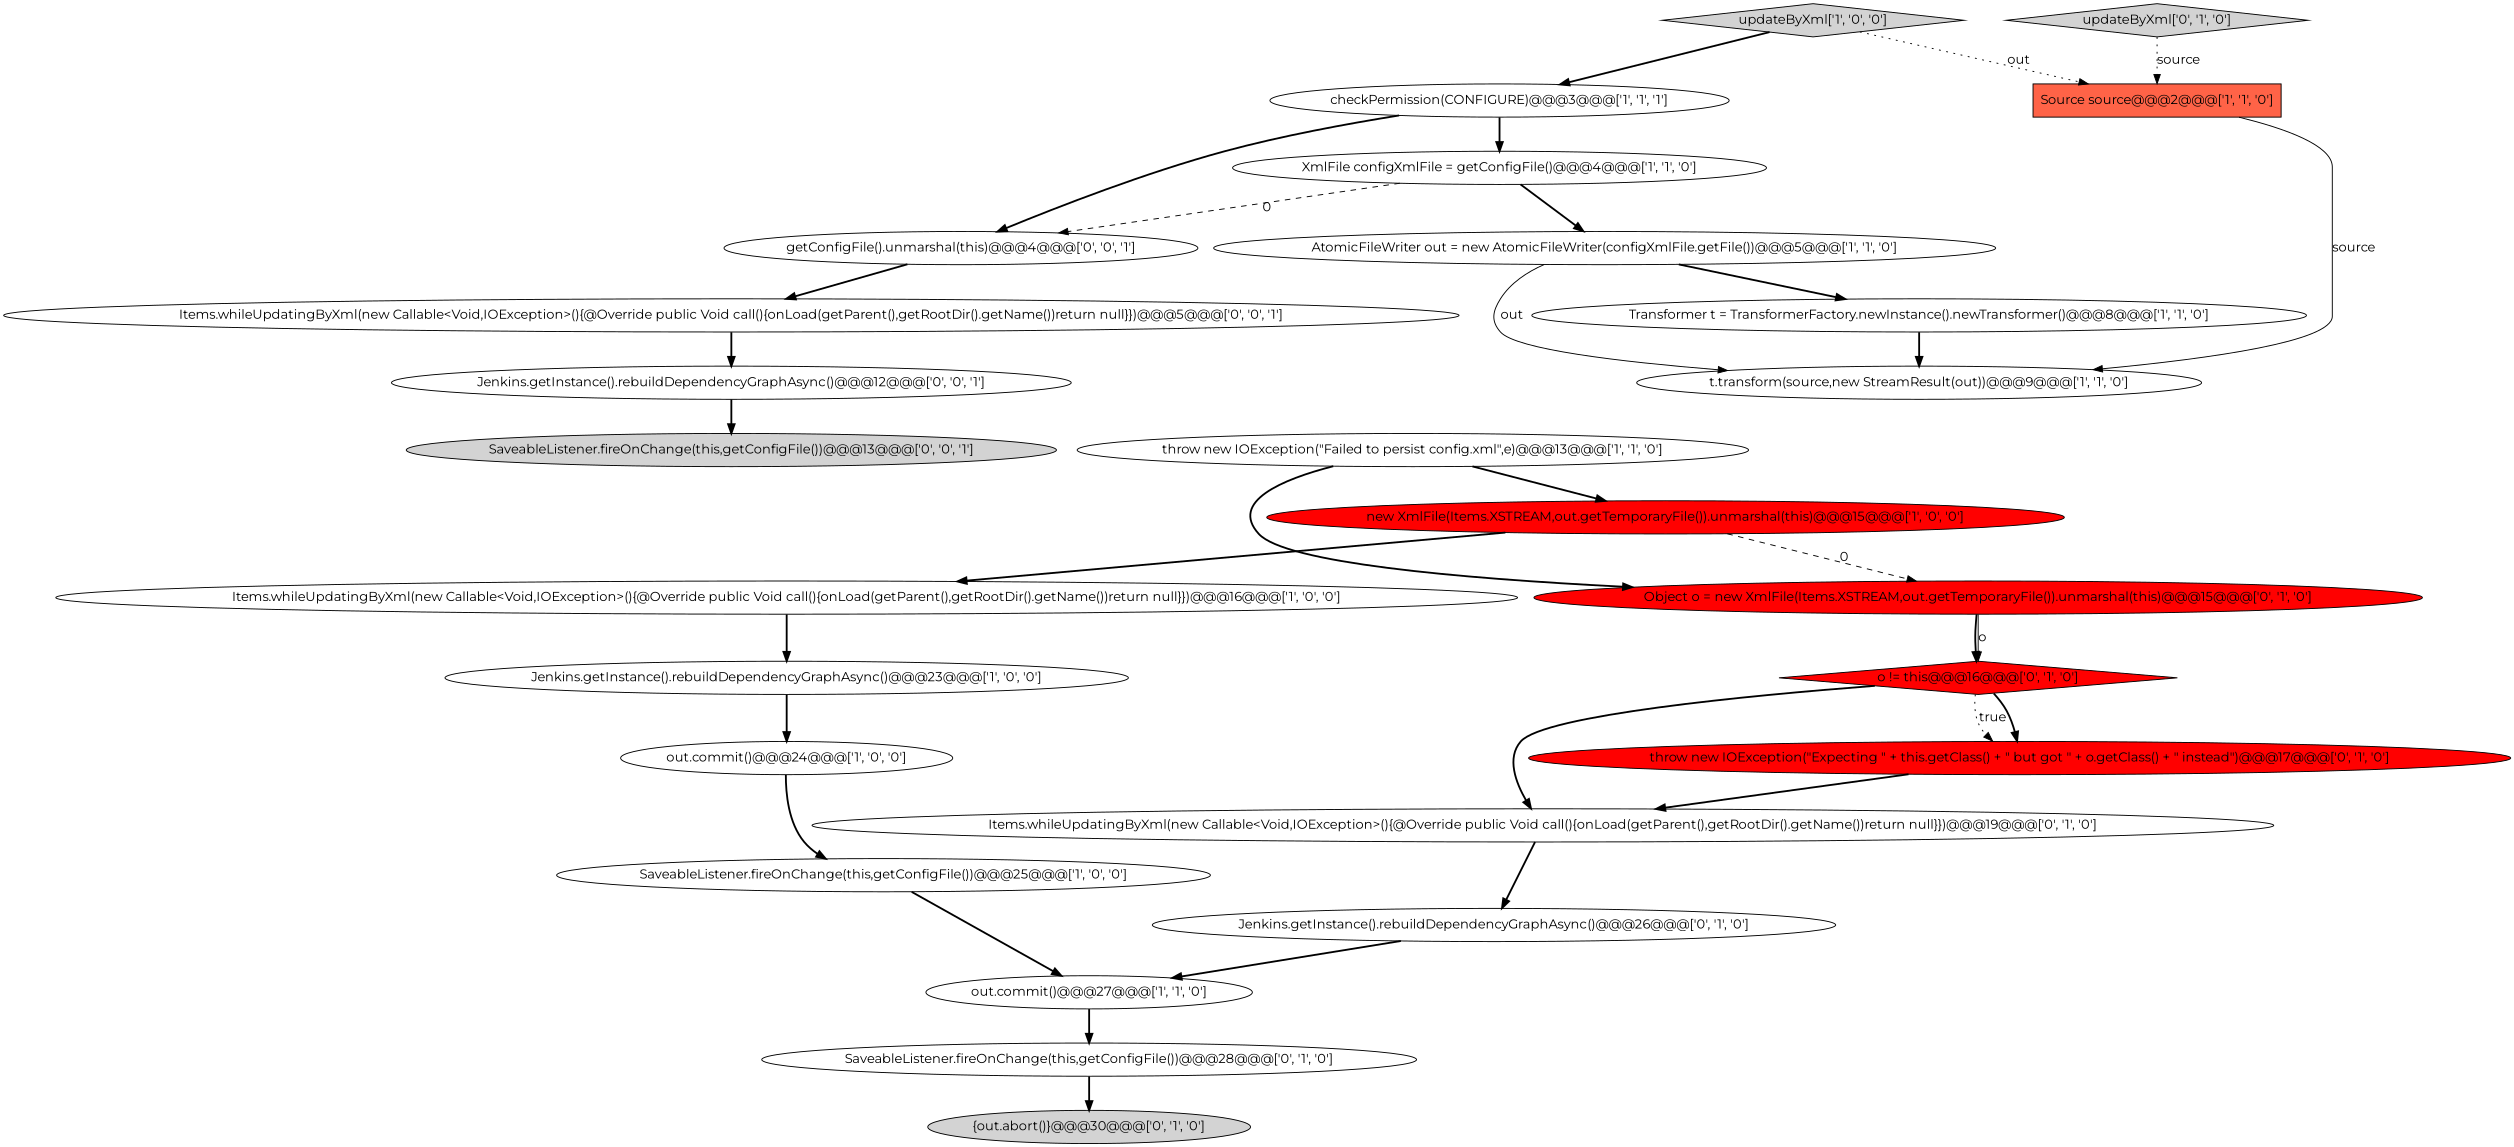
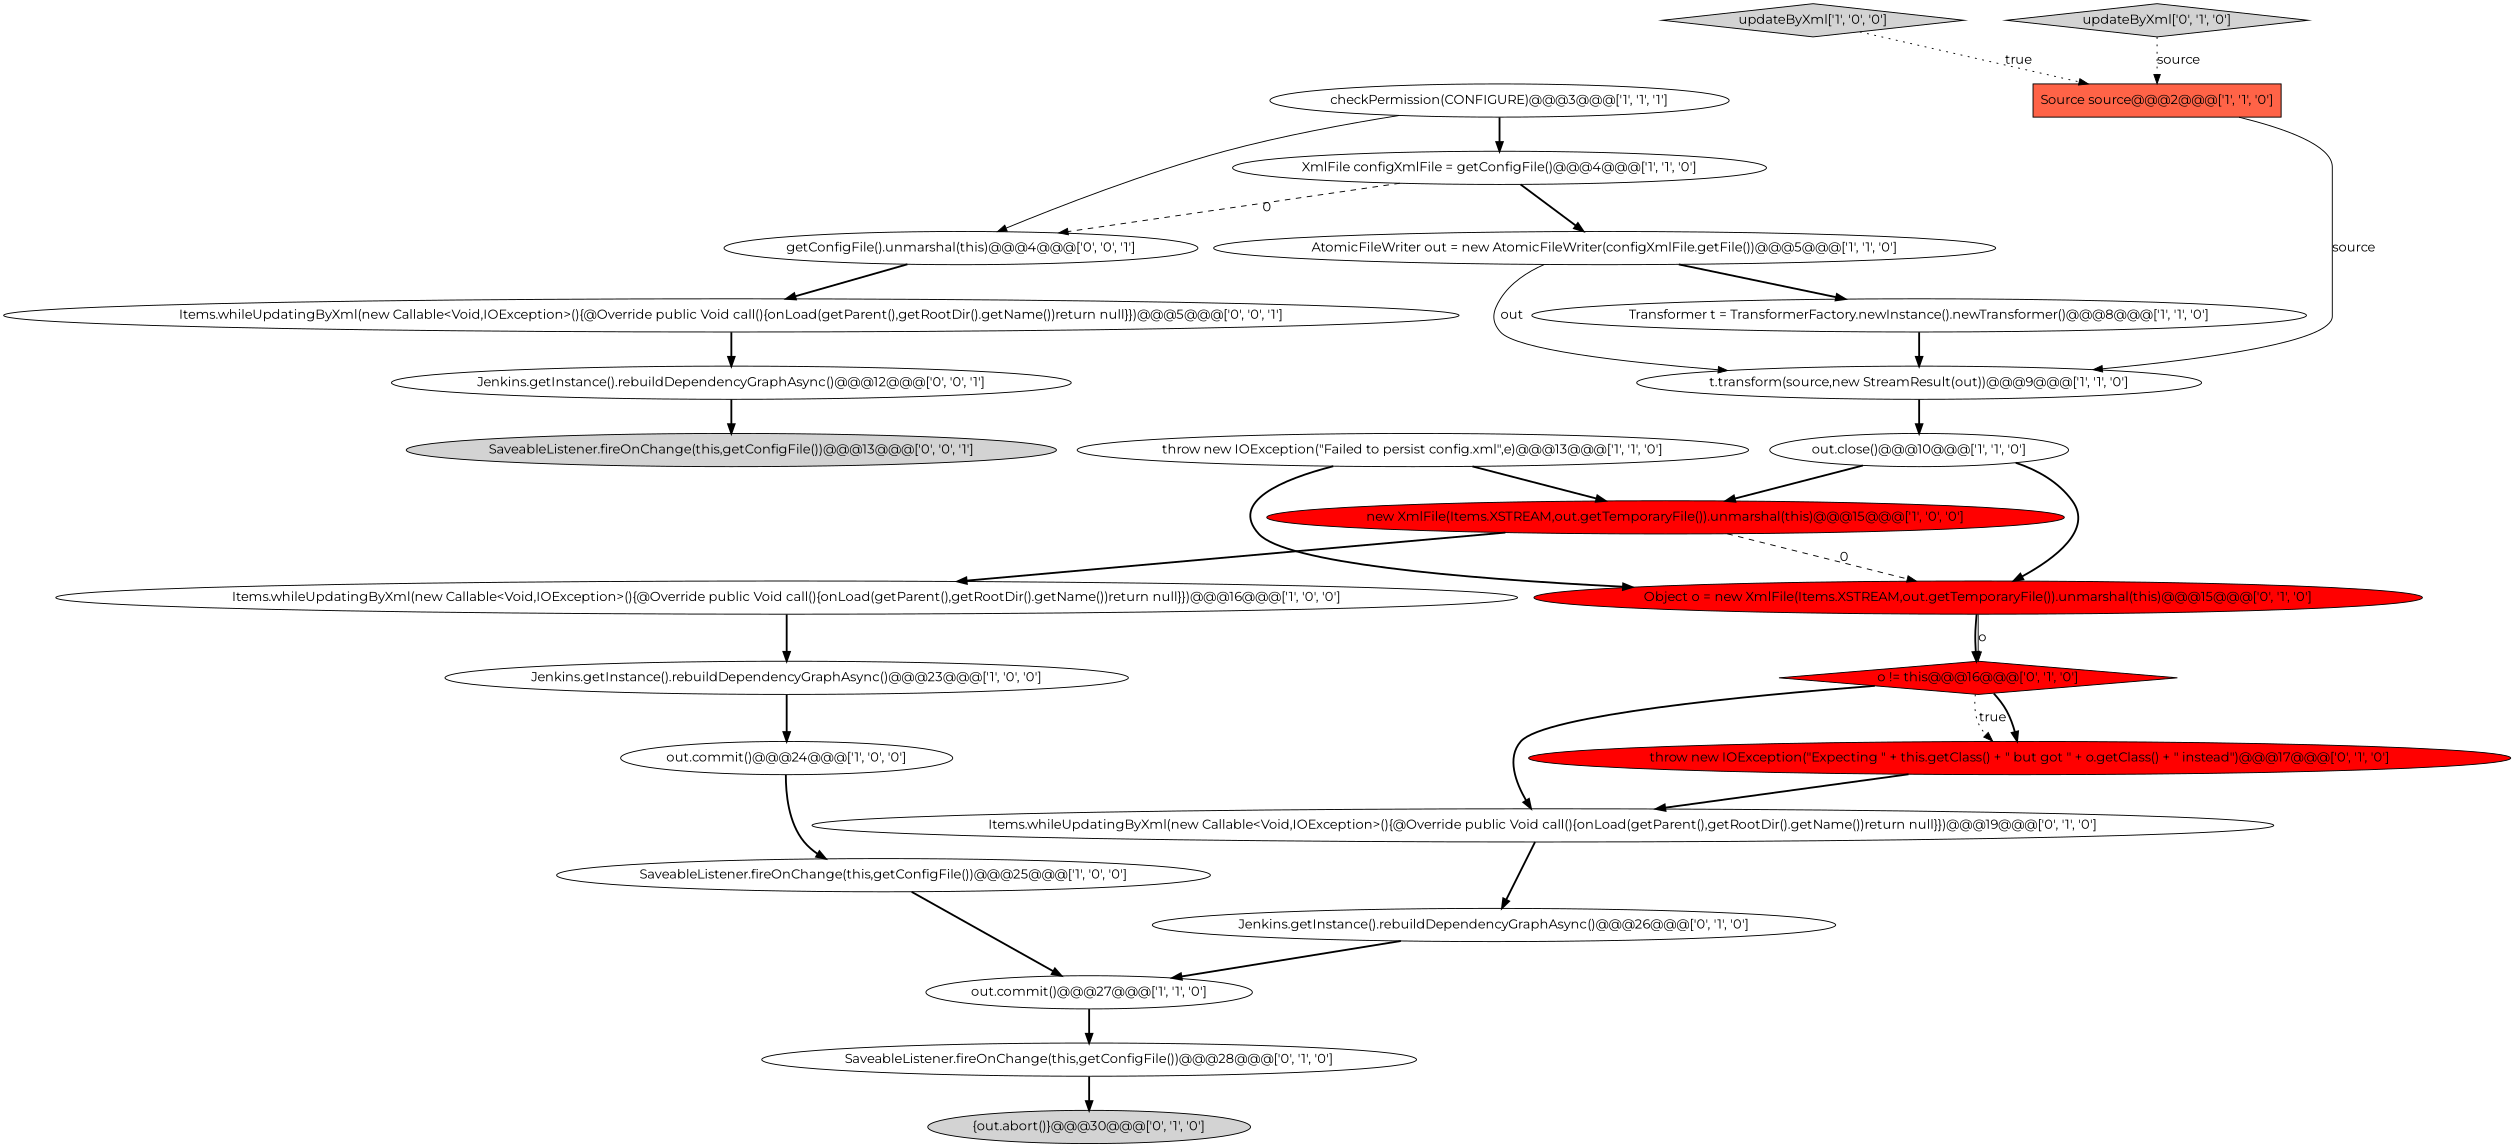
(1669, 57) -> none
(2019, 60) -> (2019, 60)
(1199, 159) -> (1199, 159)
none -> (1919, 450)
